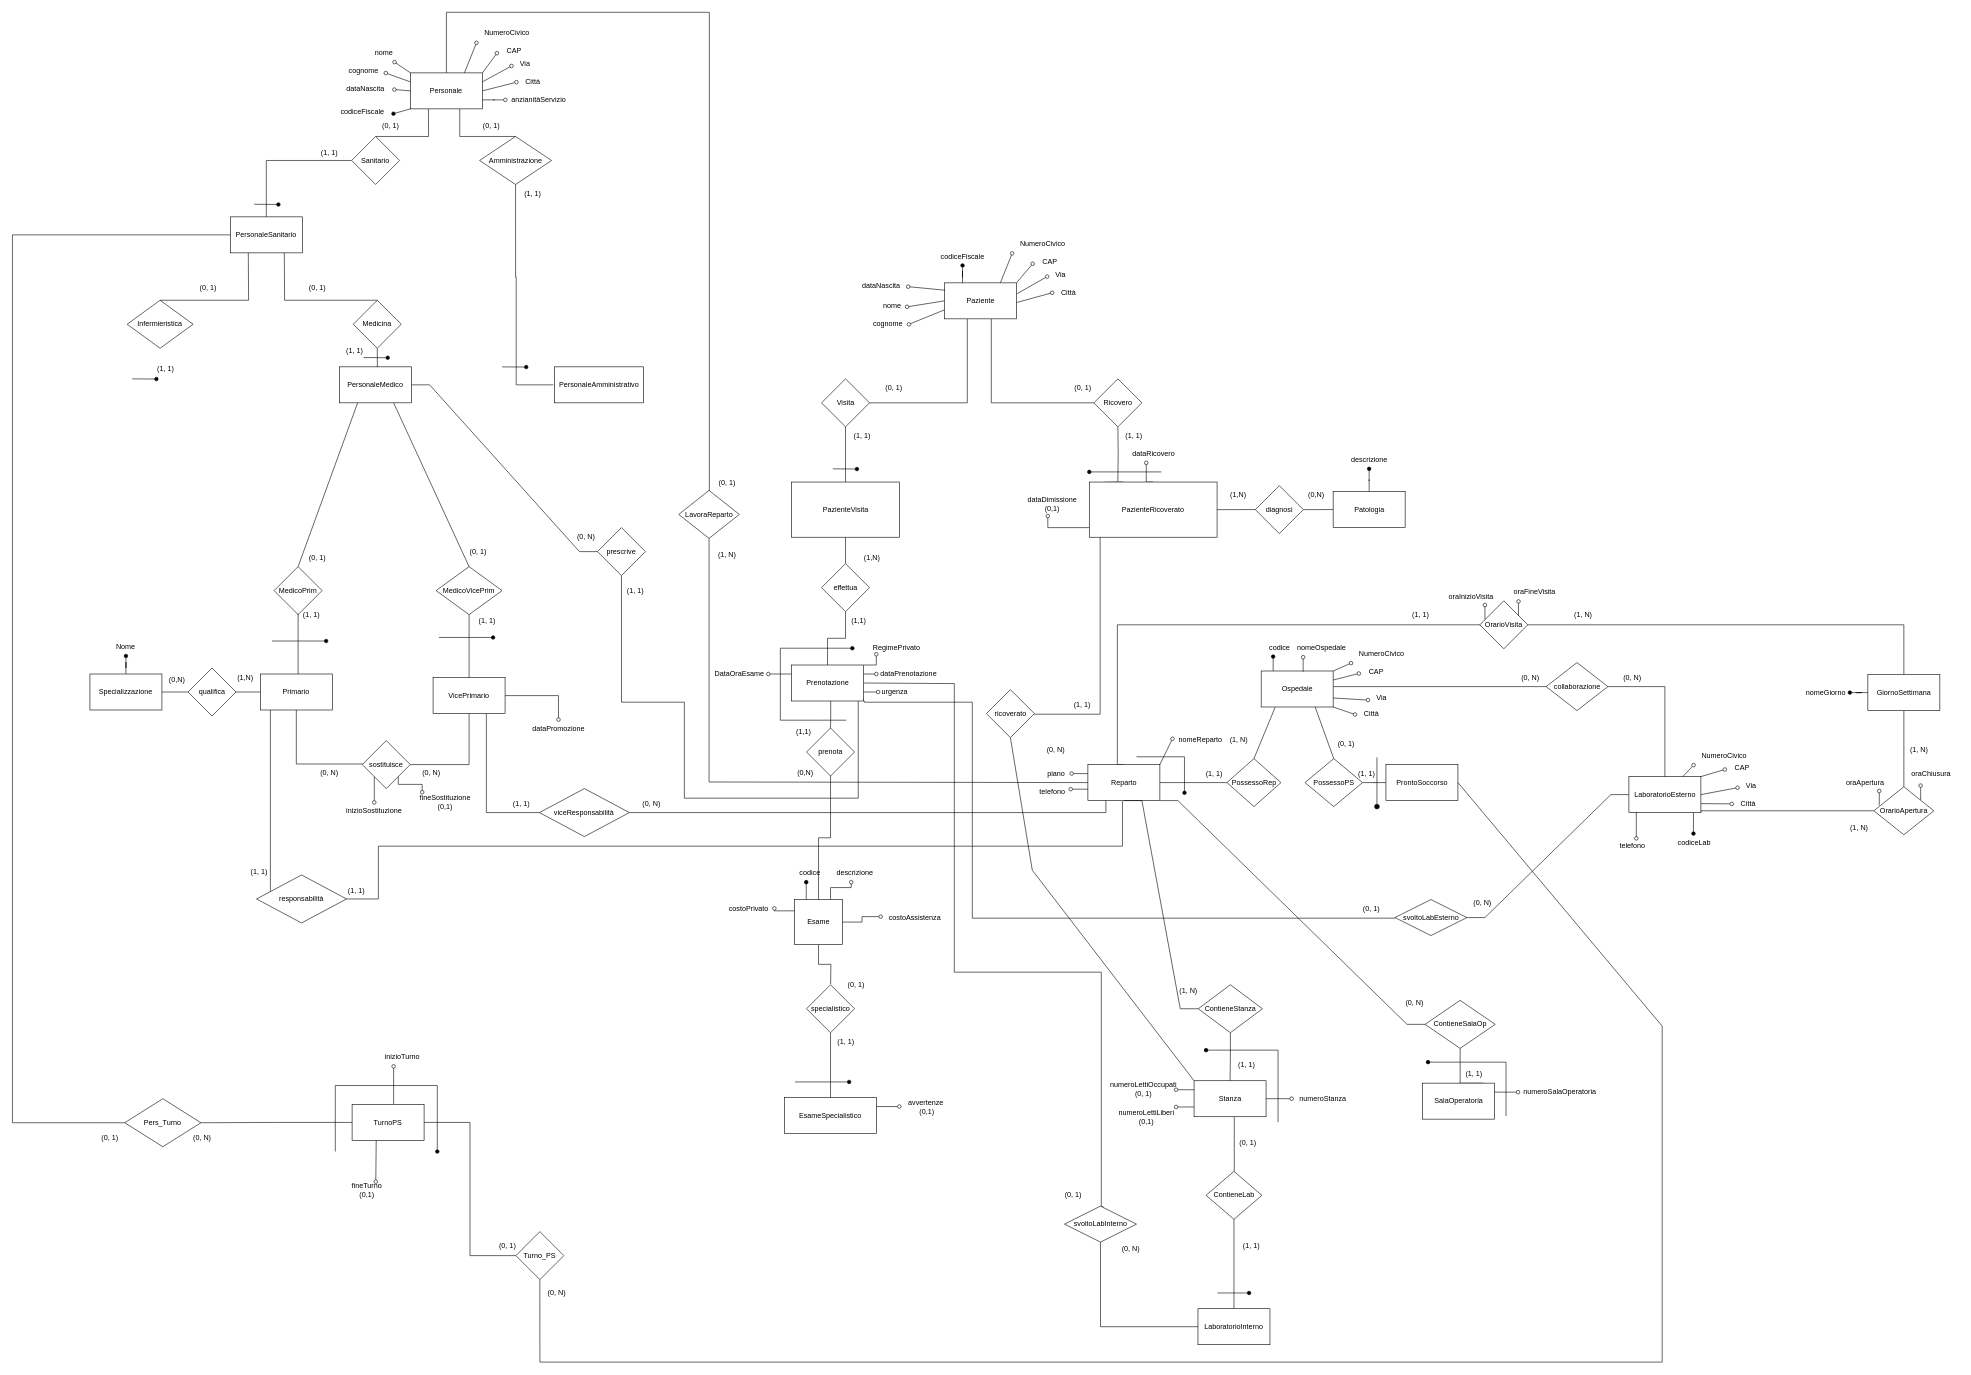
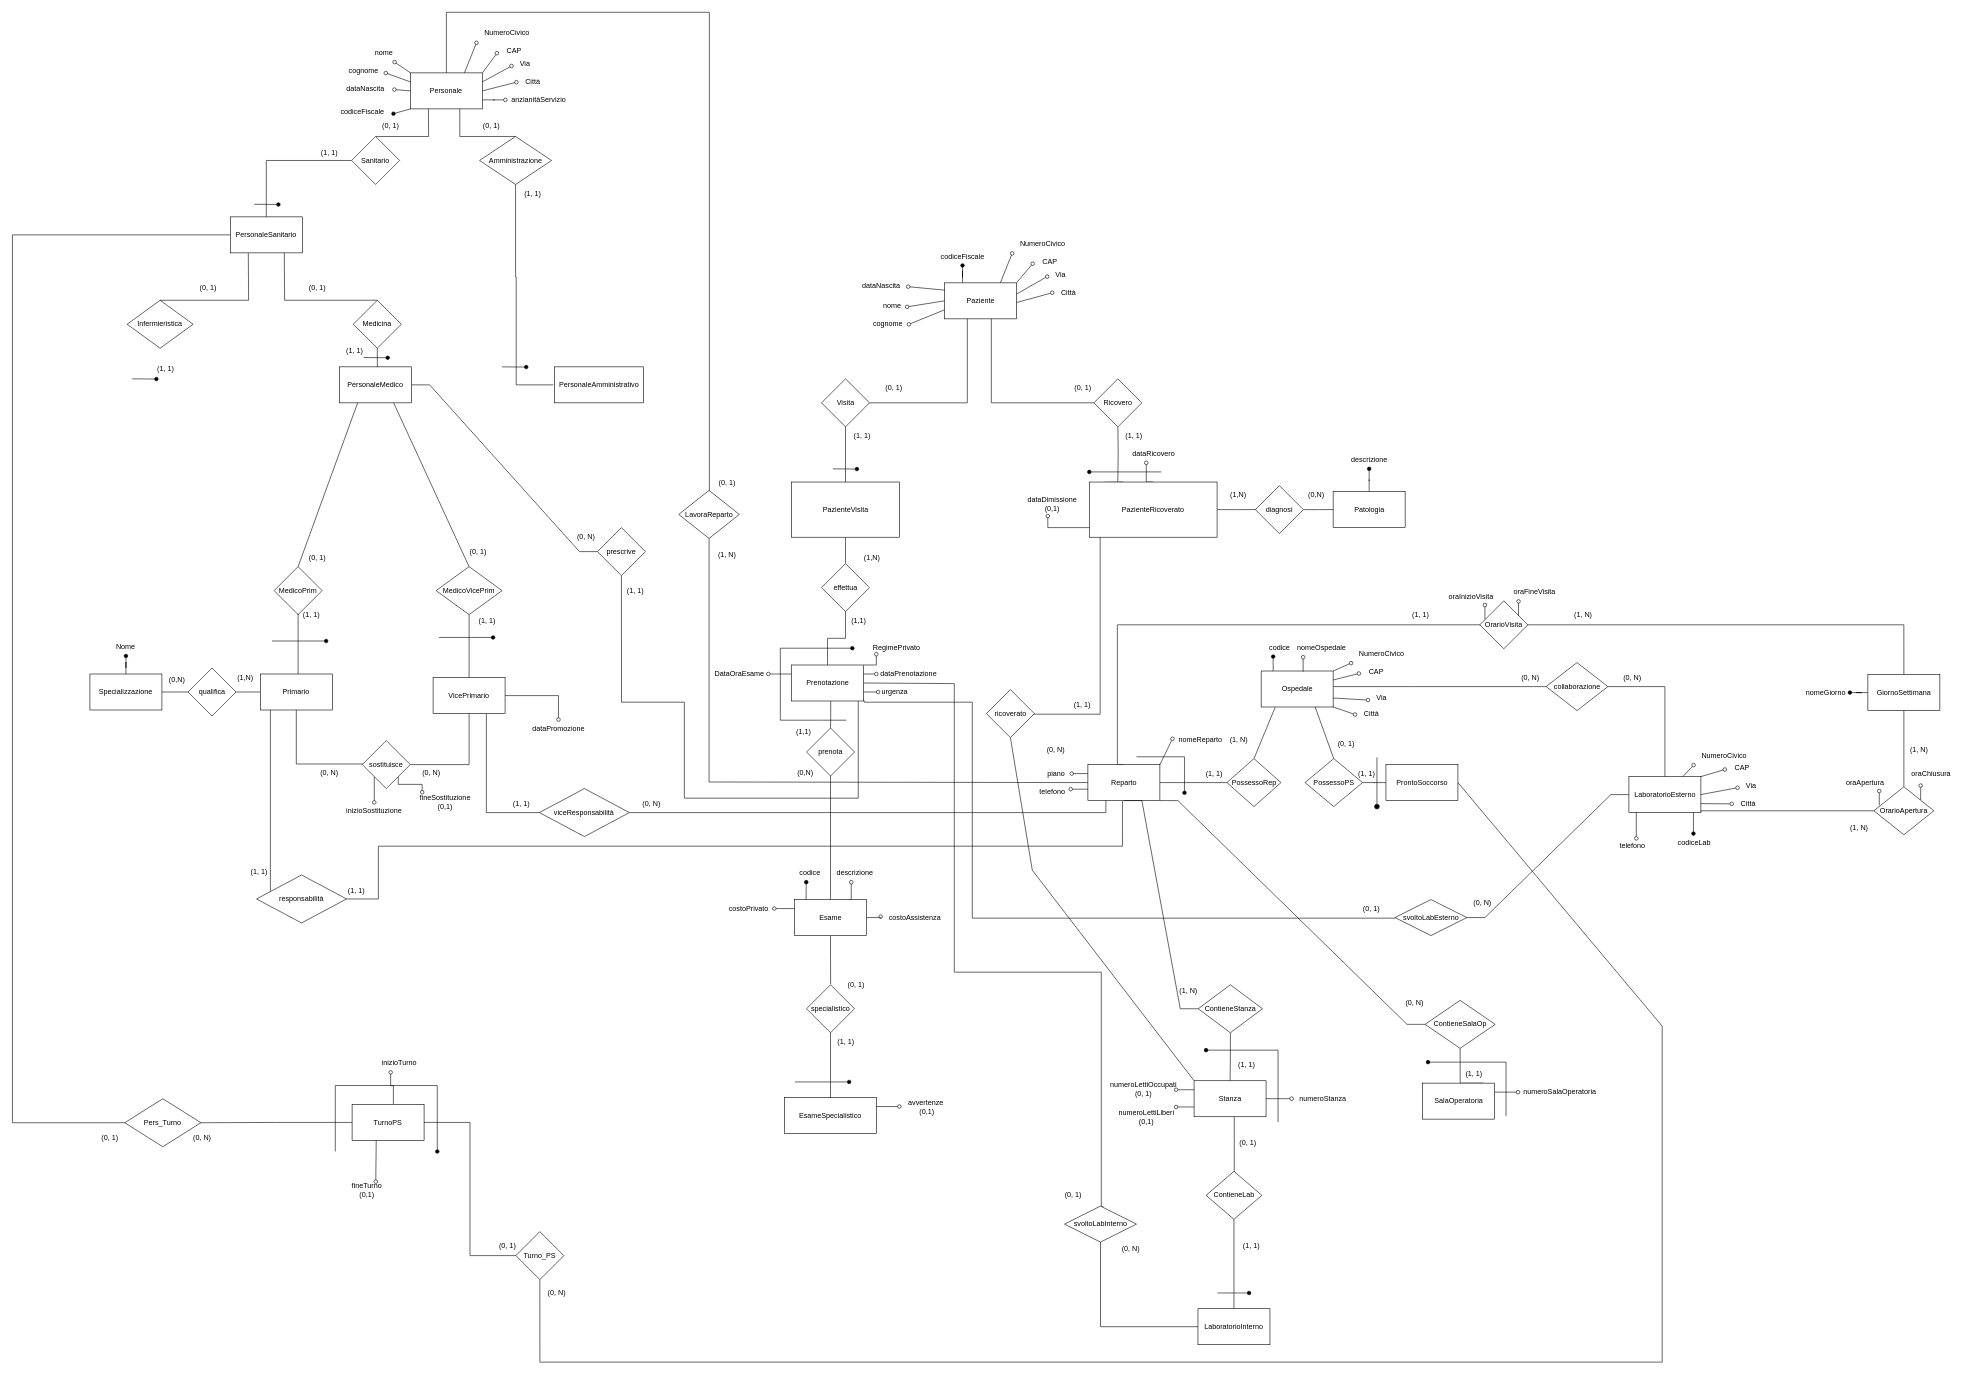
(819, 922) -> (831, 918)
(403, 1058) -> (400, 1064)
